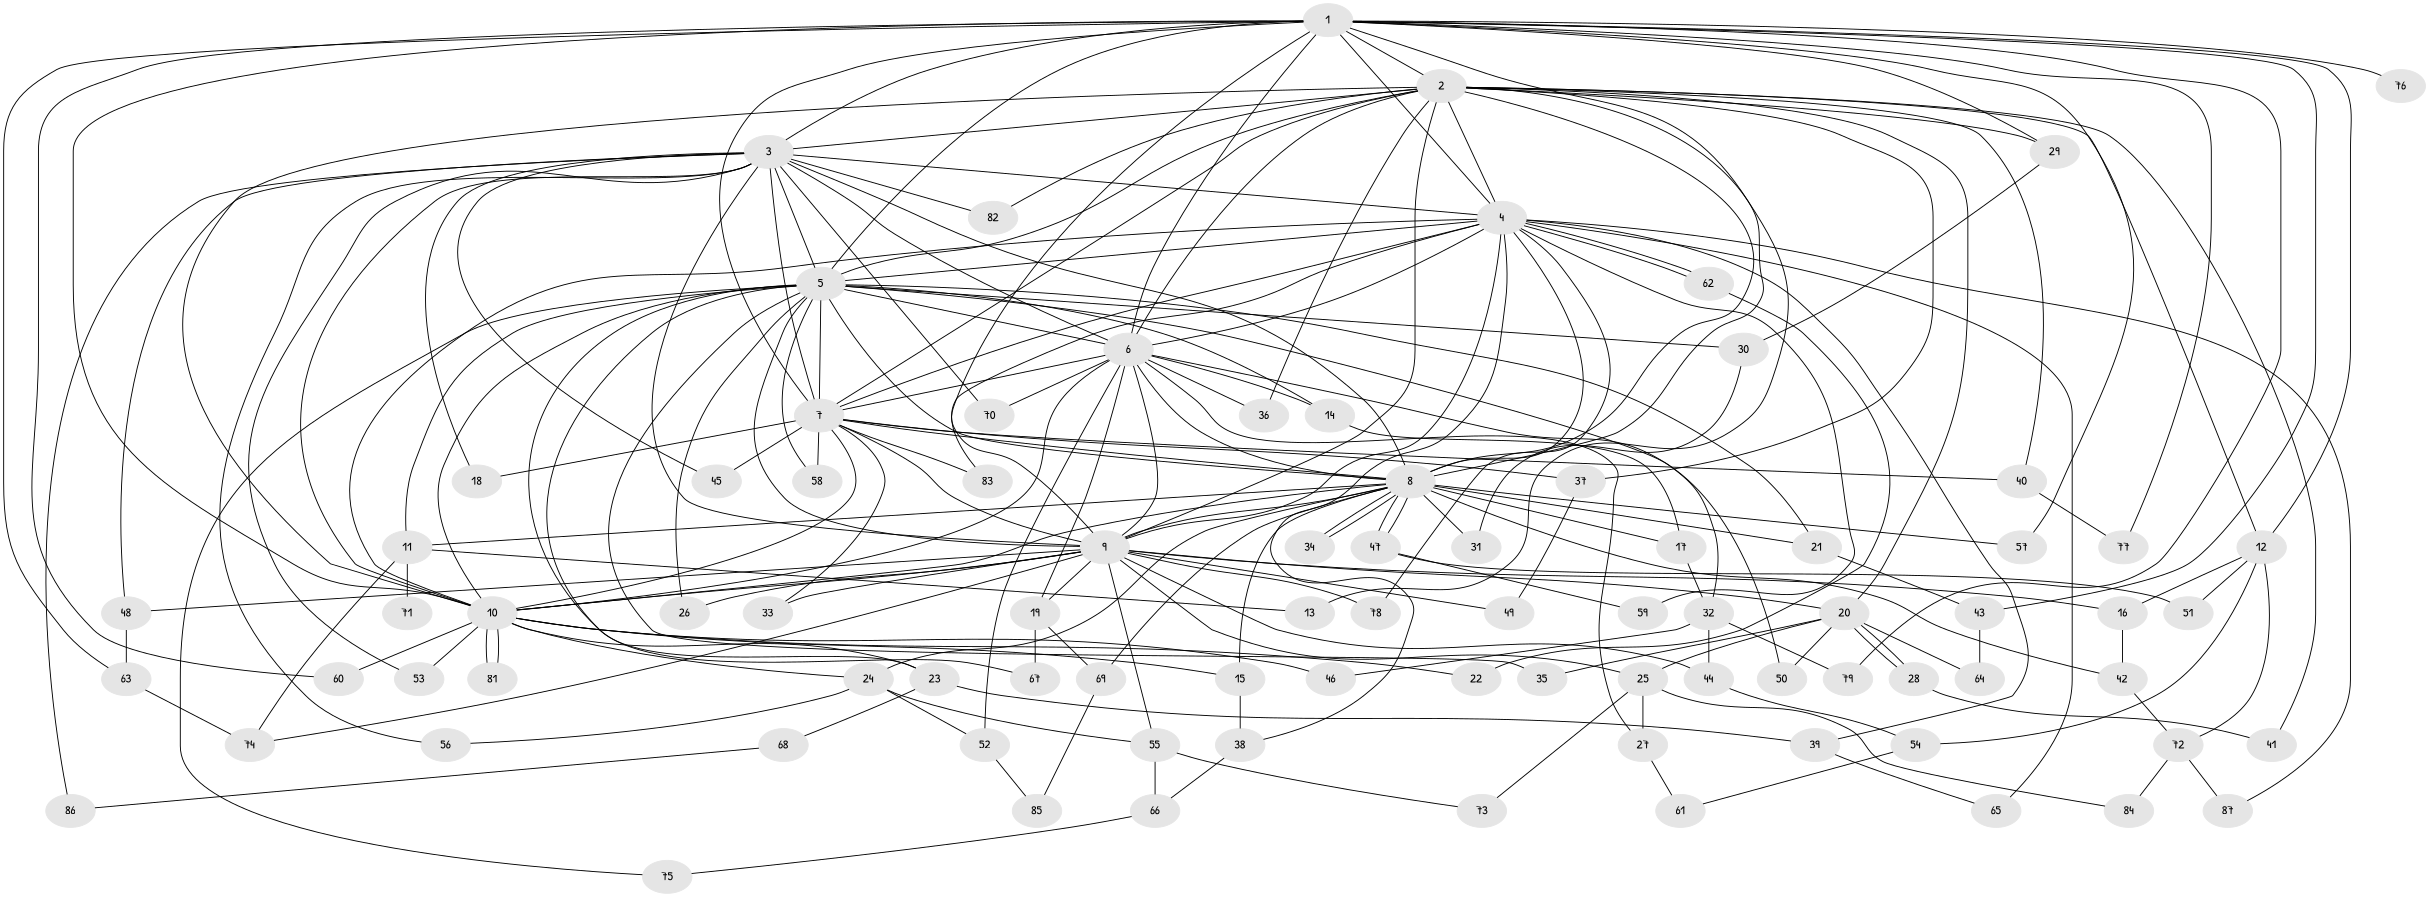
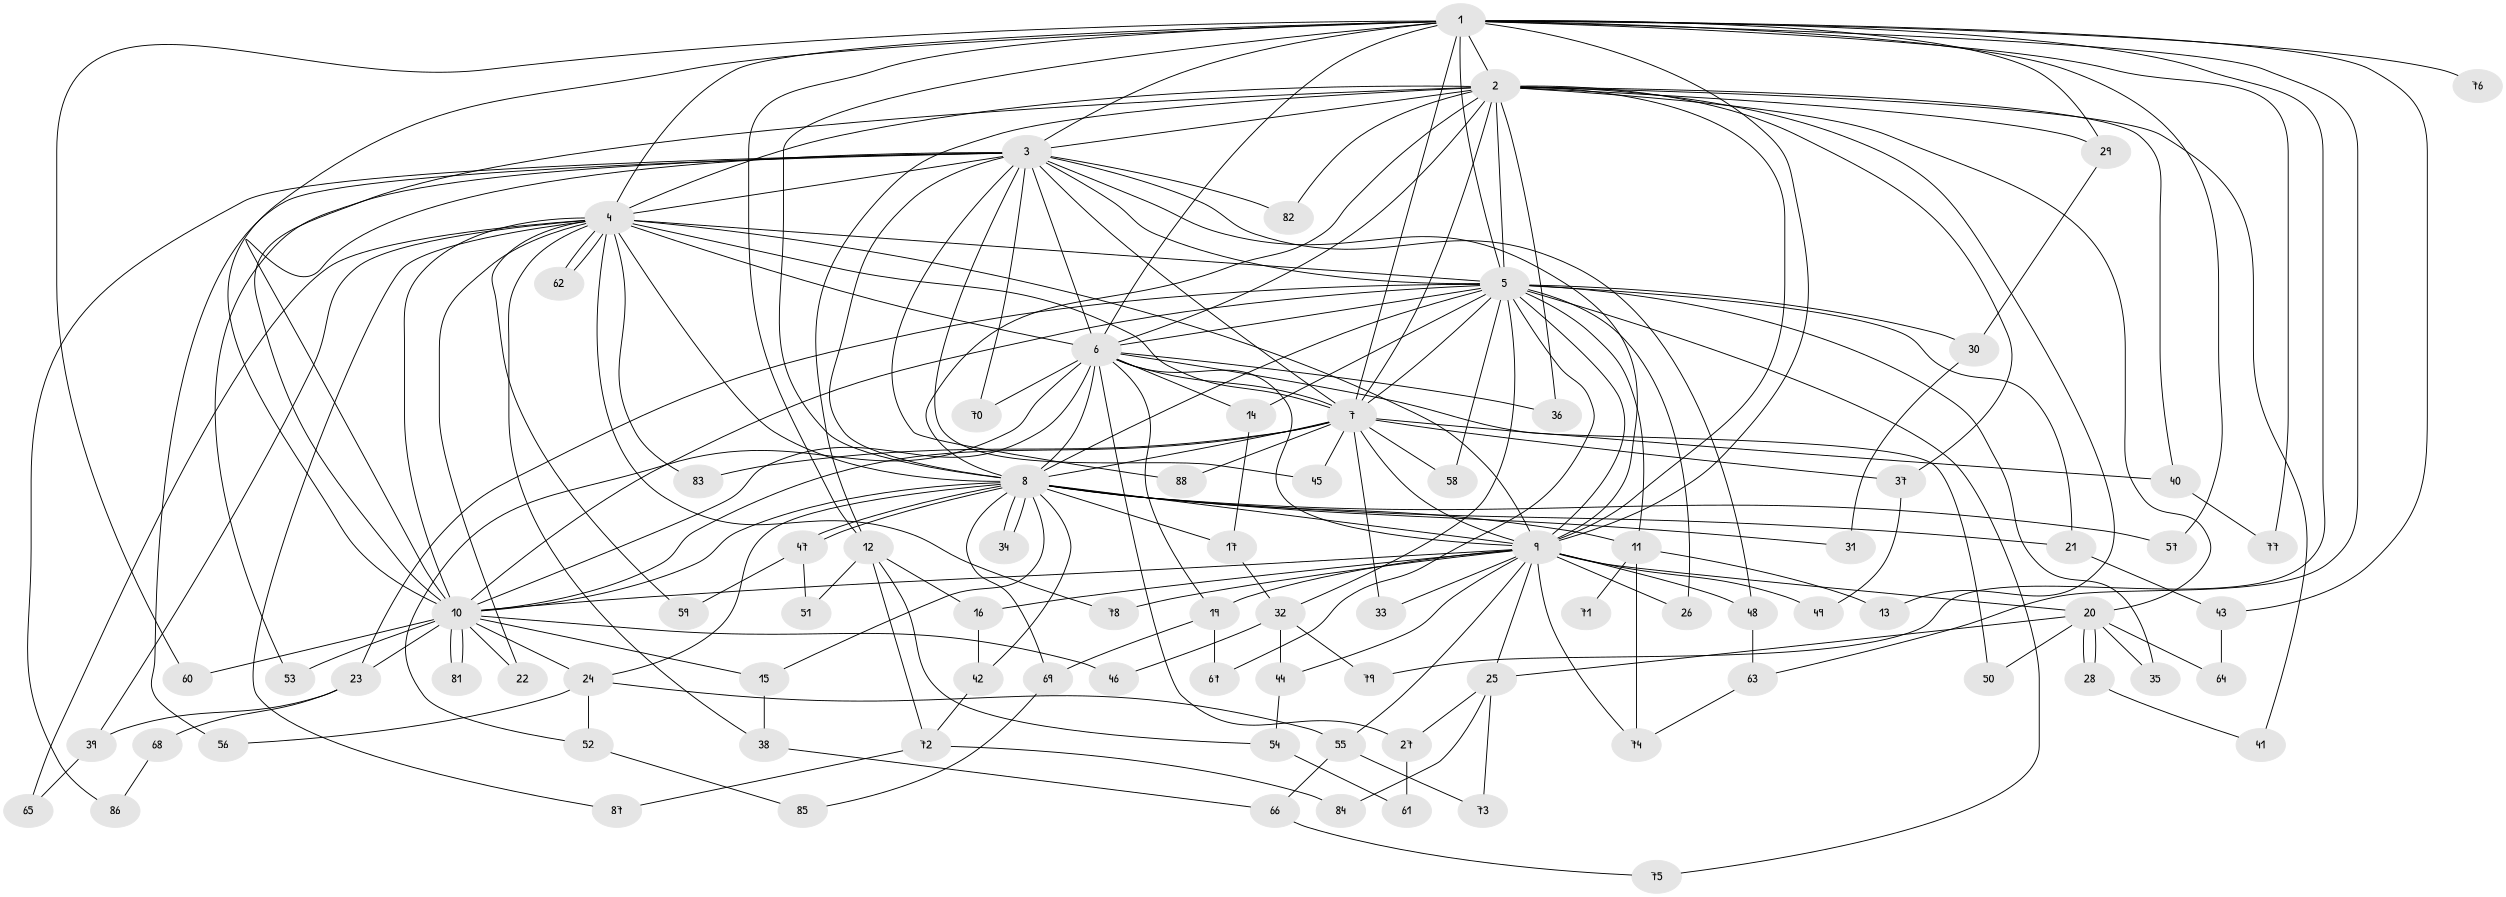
(477, 481) -> (1182, 481)
(1871, 550) -> (439, 408)
